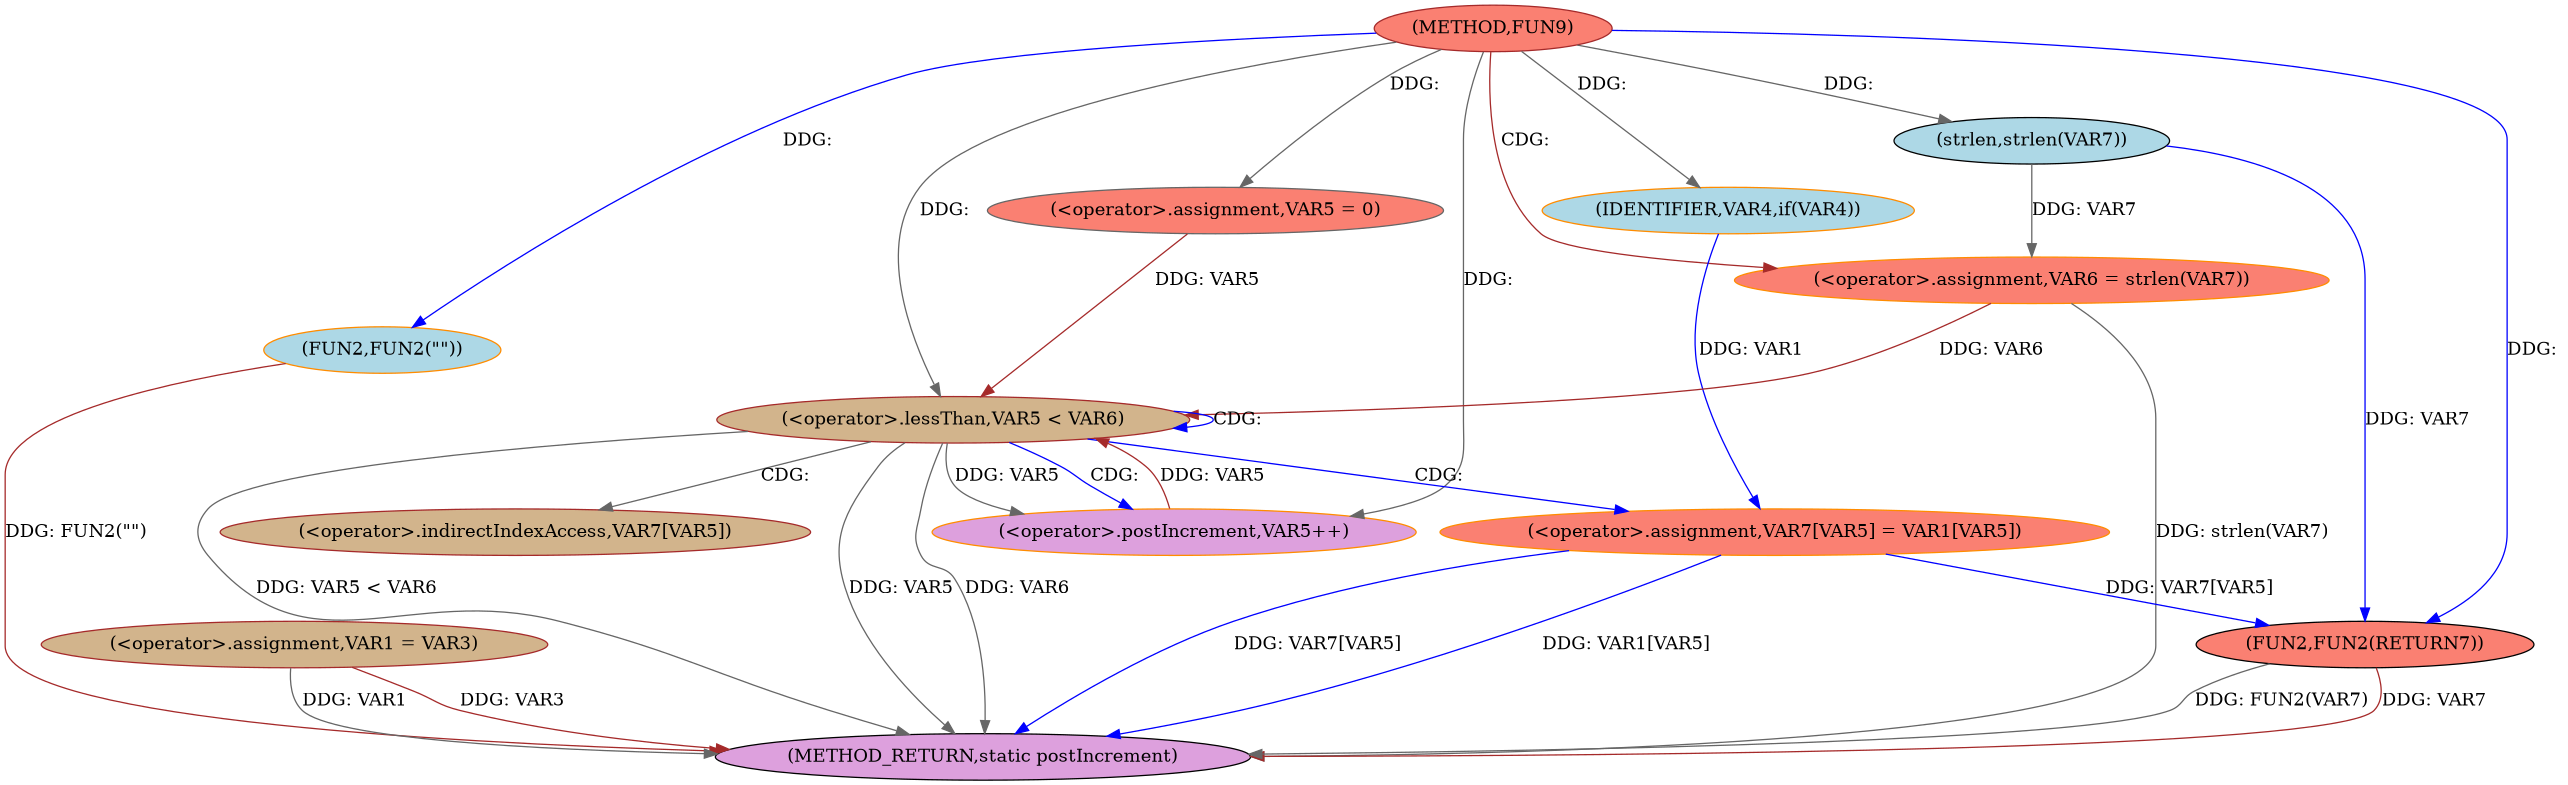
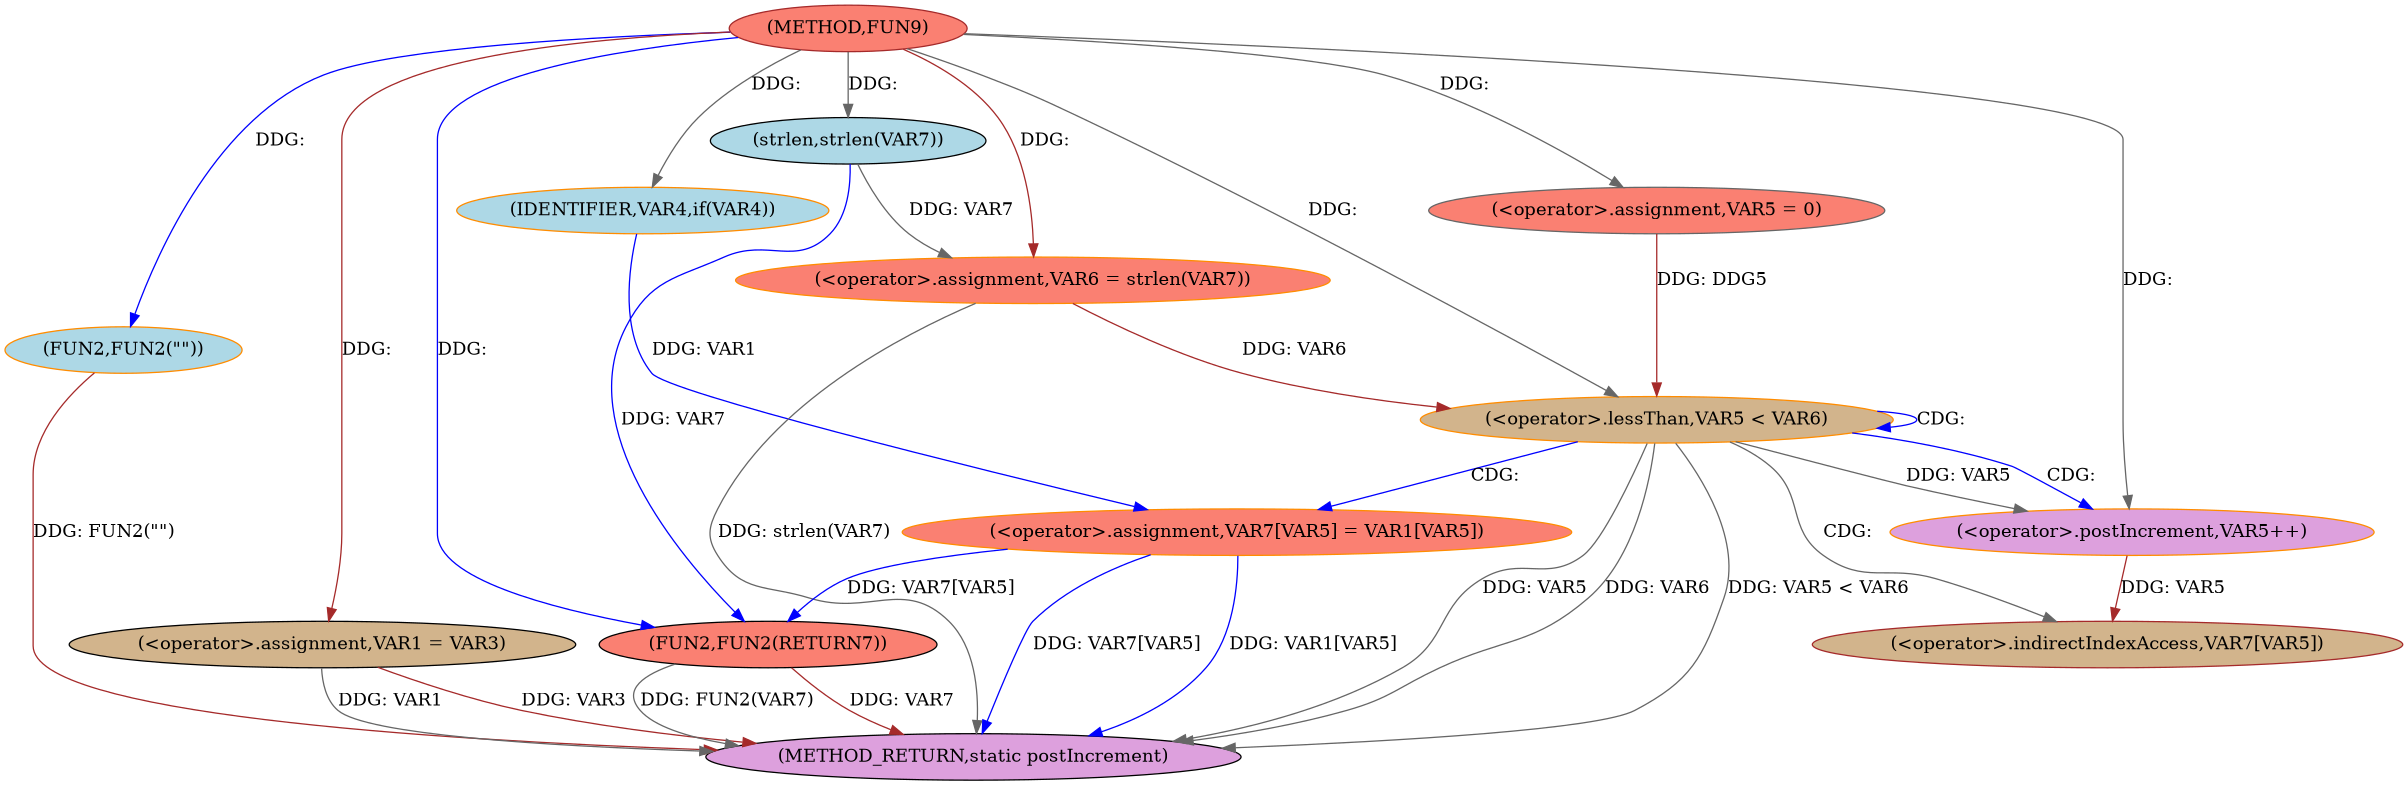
(1529, 141) -> (1048, 141)
none -> (342, 164)
(1208, 280) -> (1712, 280)
(953, 420) -> (1657, 420)
(1147, 468) -> (2121, 582)
(294, 645) -> (322, 645)
